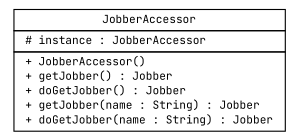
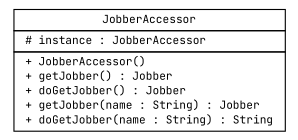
(150, 120) -> (150, 120)
